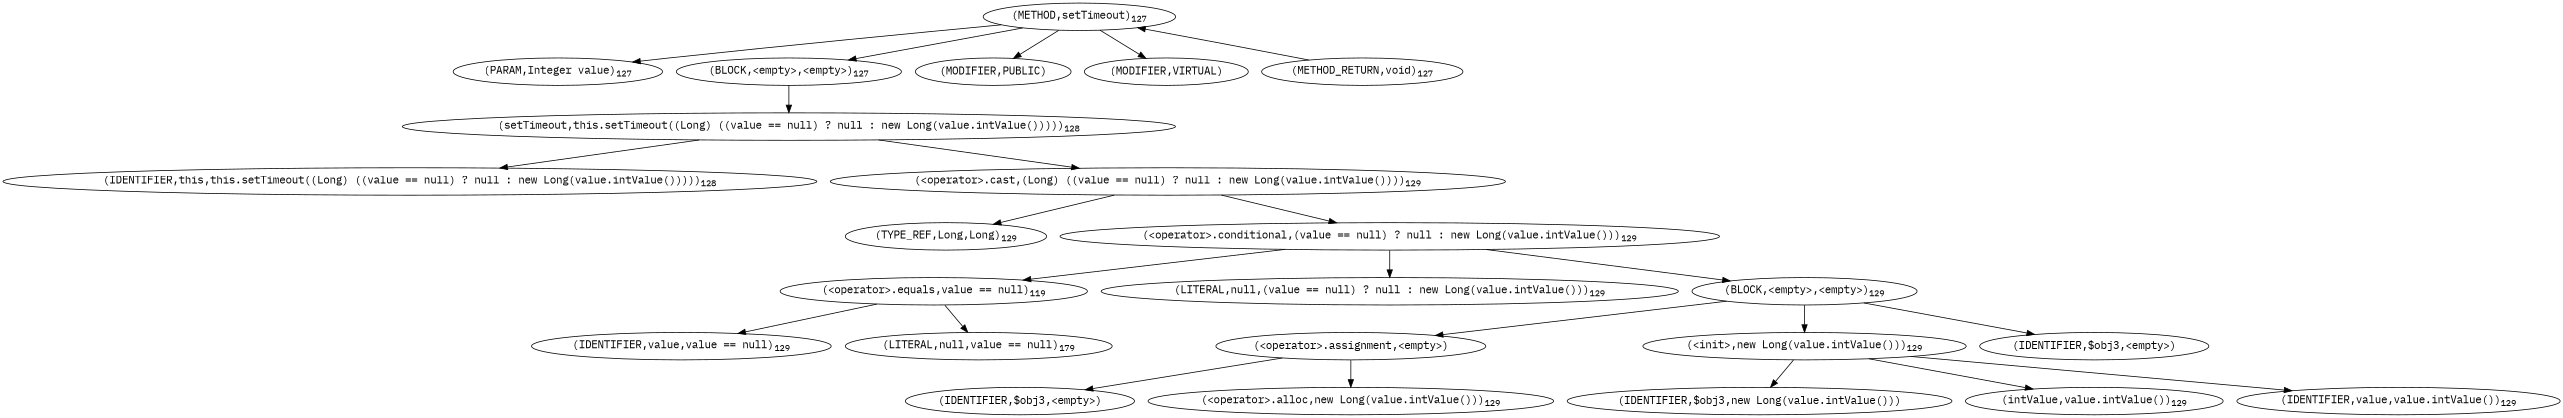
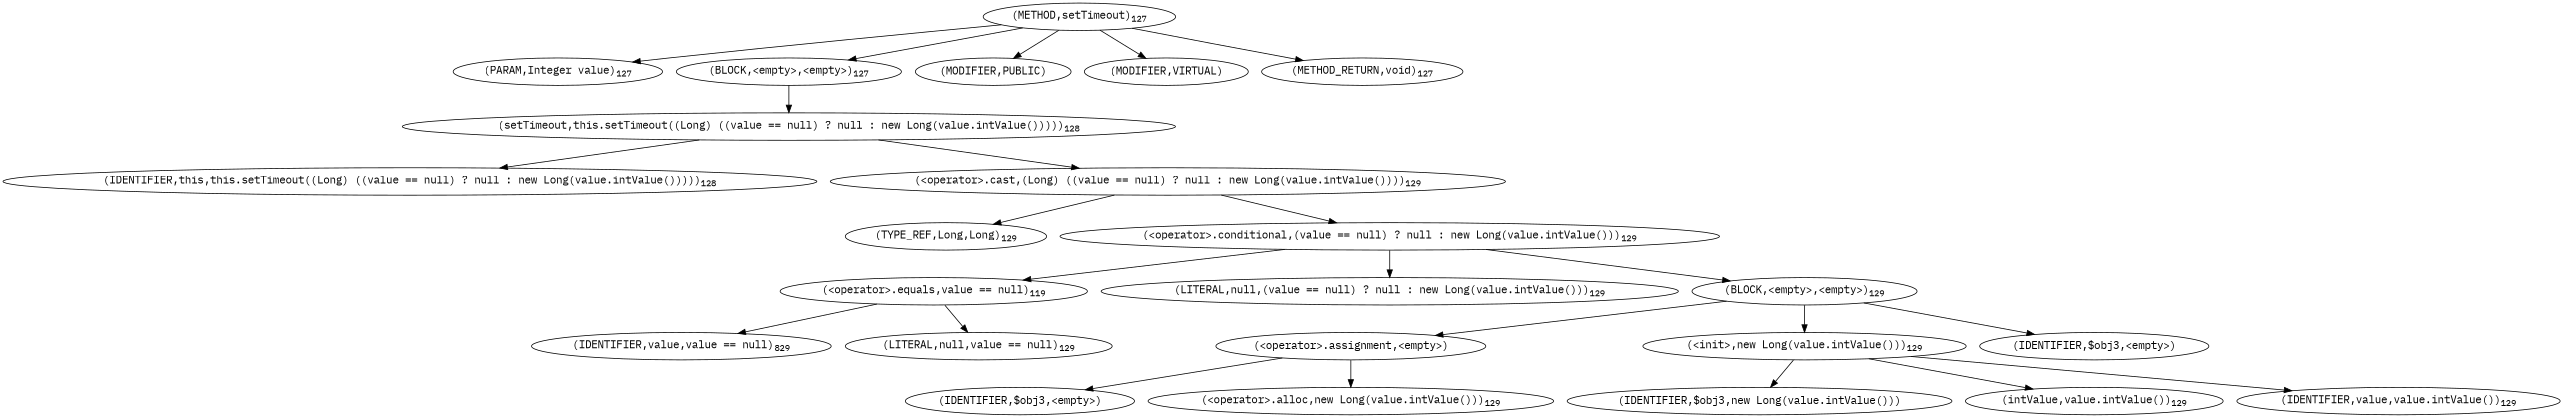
(1227, 44) -> (1214, 44)
(782, 345) -> (782, 345)
(1067, 345) -> (1067, 345)
